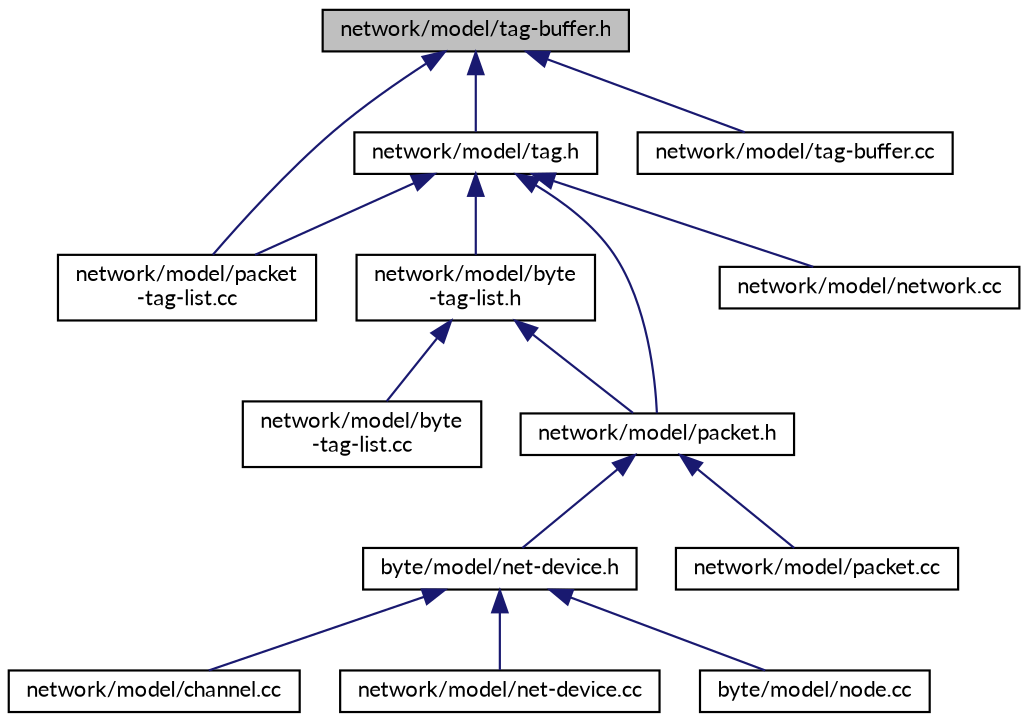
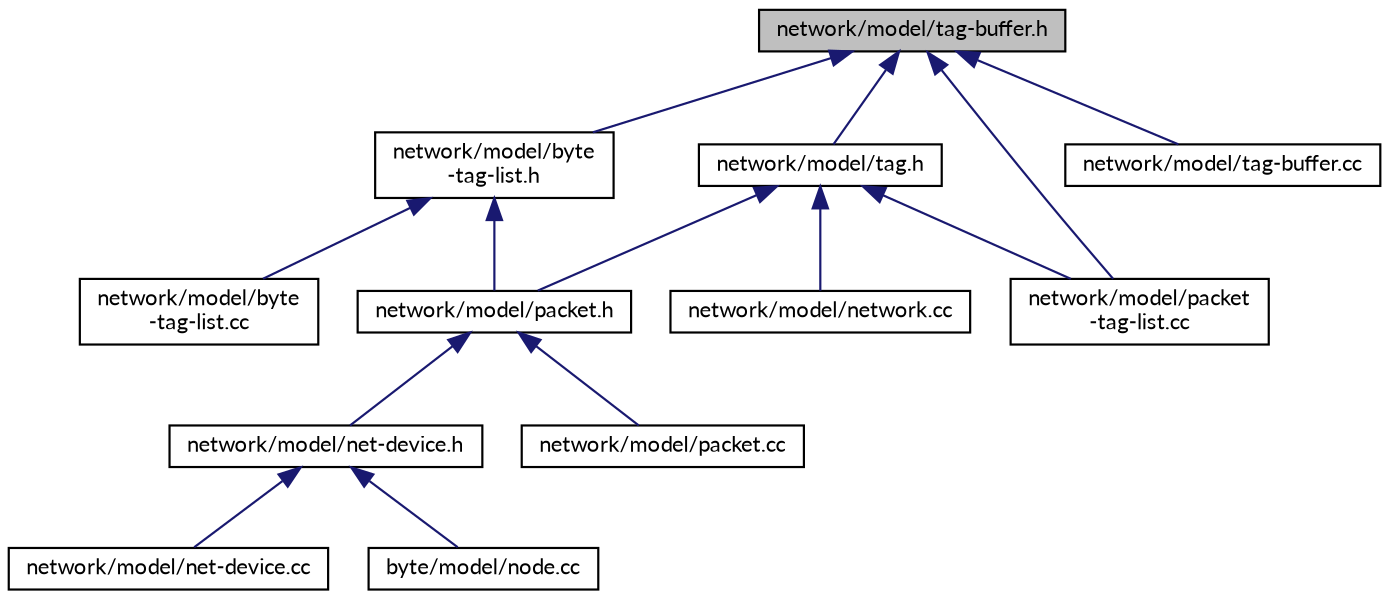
(476, 226) -> (712, 95)
(500, 569) -> (326, 446)
(154, 691) -> none
